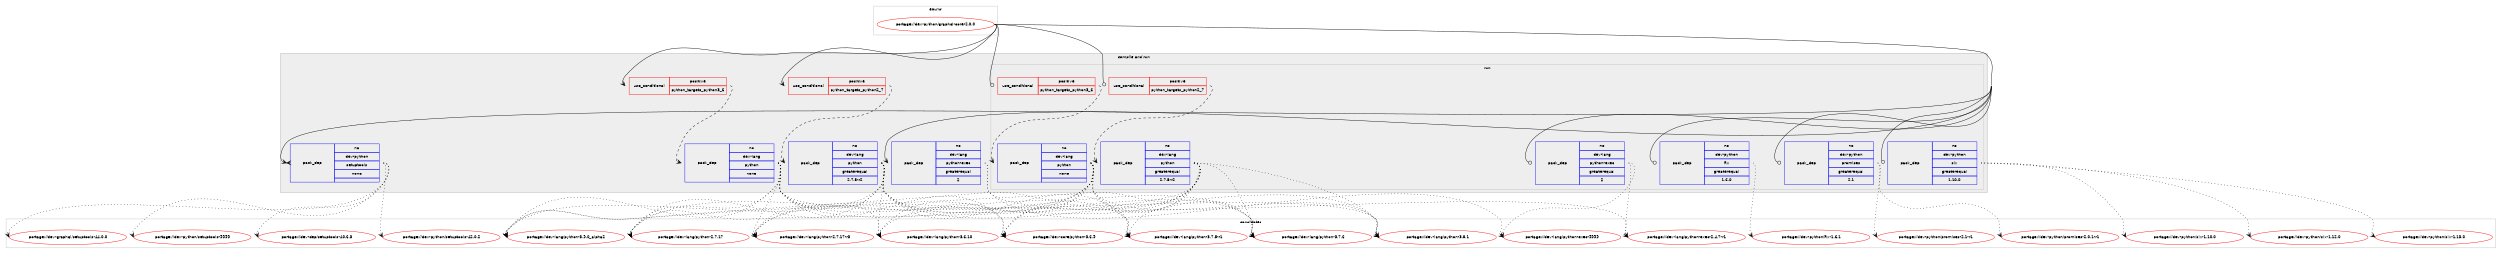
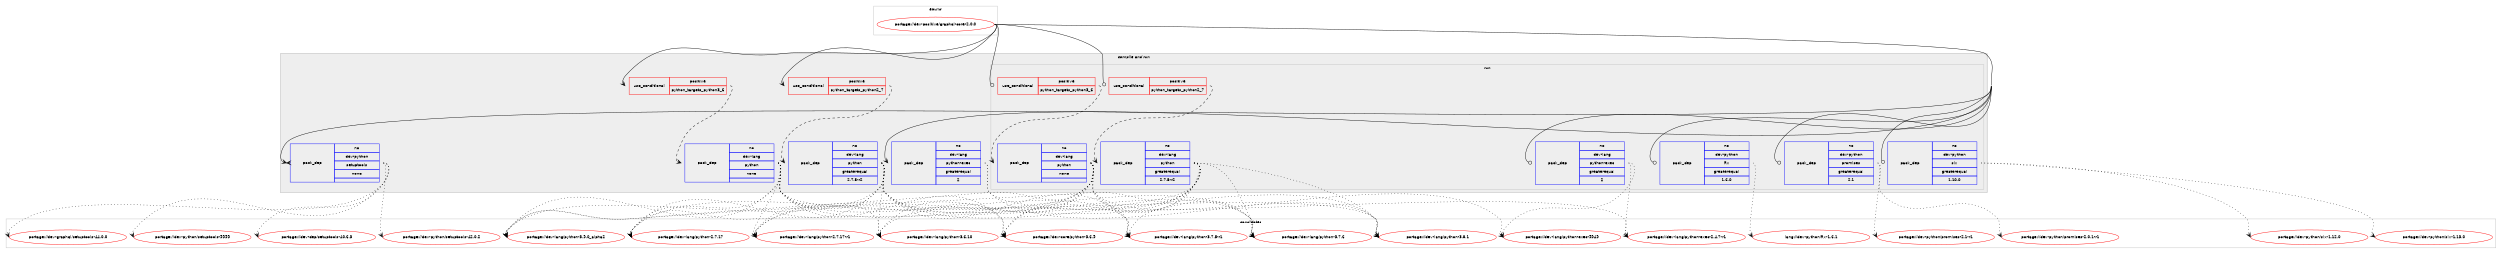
(936, 24) -> (936, 24)
(815, 237) -> (815, 237)
(1562, 237) -> (1562, 237)
(1811, 237) -> (1811, 237)
(2185, 237) -> none
